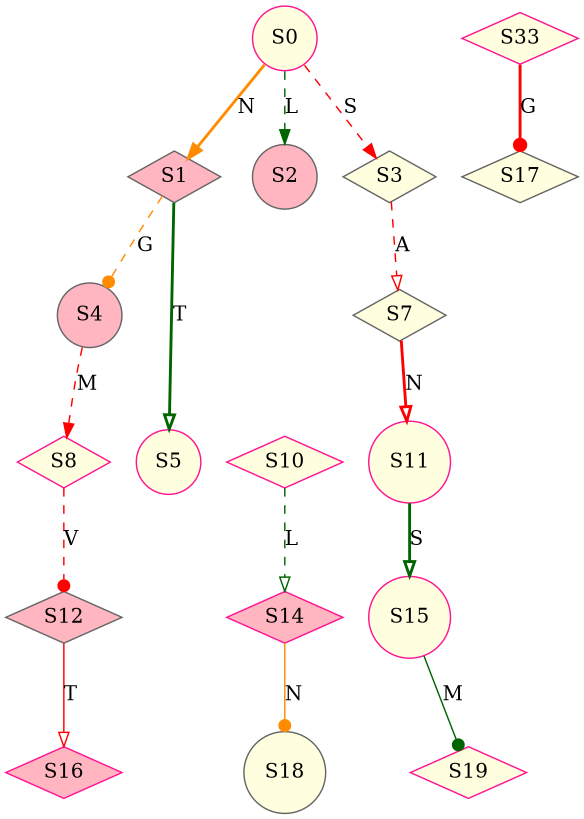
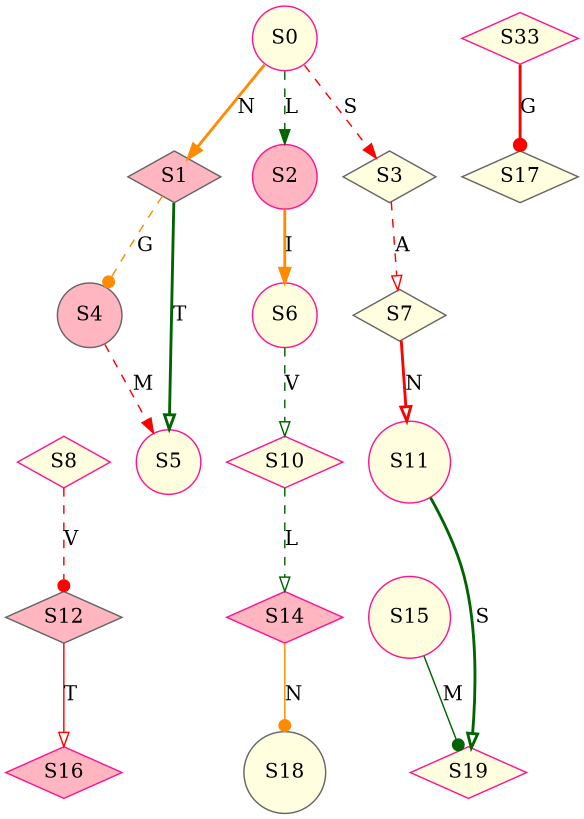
(285, 177) -> (285, 177)
none -> (285, 315)
(75, 385) -> (126, 382)
(410, 532) -> (471, 612)
